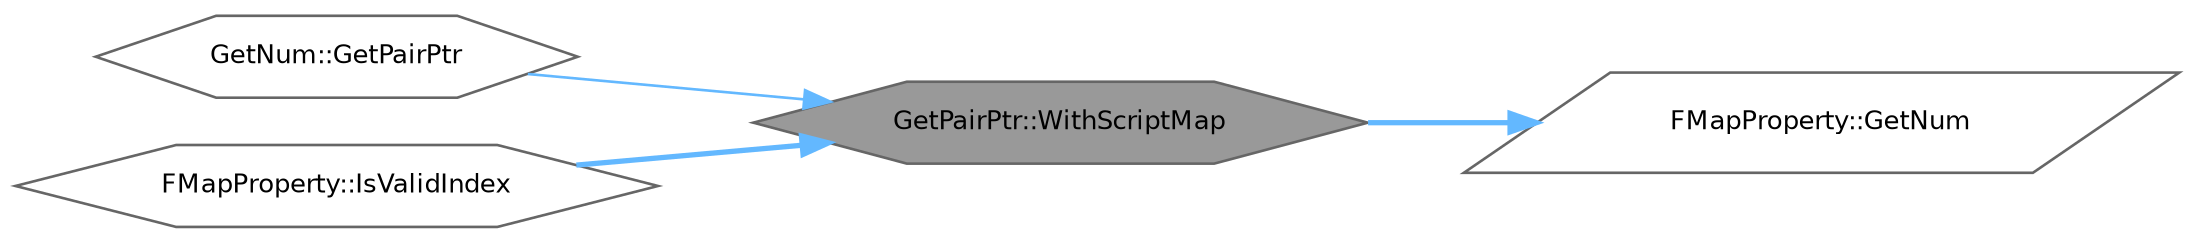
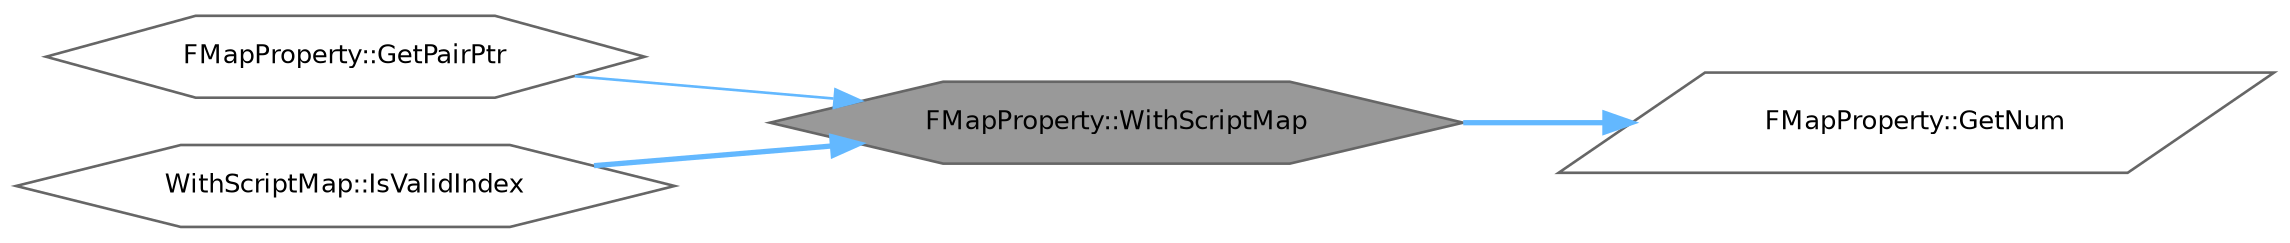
(337, 57) -> (345, 57)
(1060, 123) -> (1116, 123)
(337, 186) -> (345, 186)
